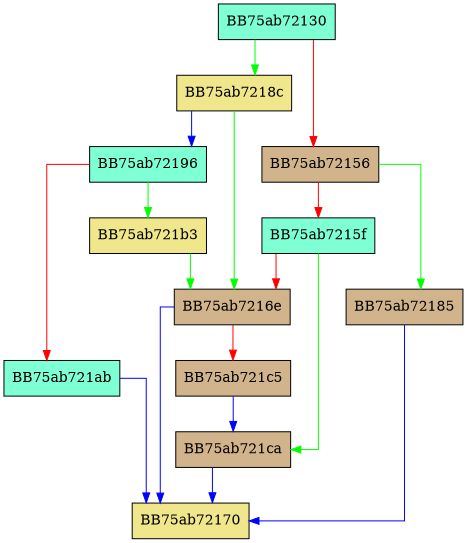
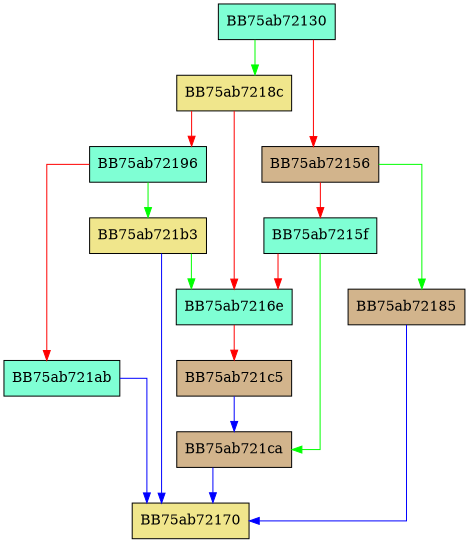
(192, 124) -> (192, 124)
(234, 195) -> (234, 195)
(232, 307) -> (234, 307)
(160, 393) -> (162, 373)
